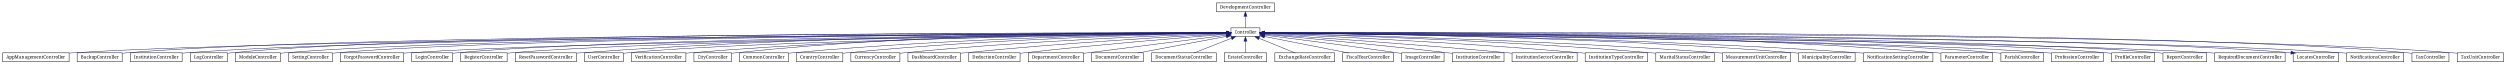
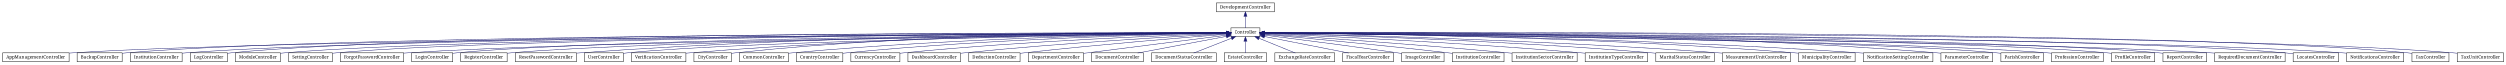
(1776, 37) -> (1779, 37)
